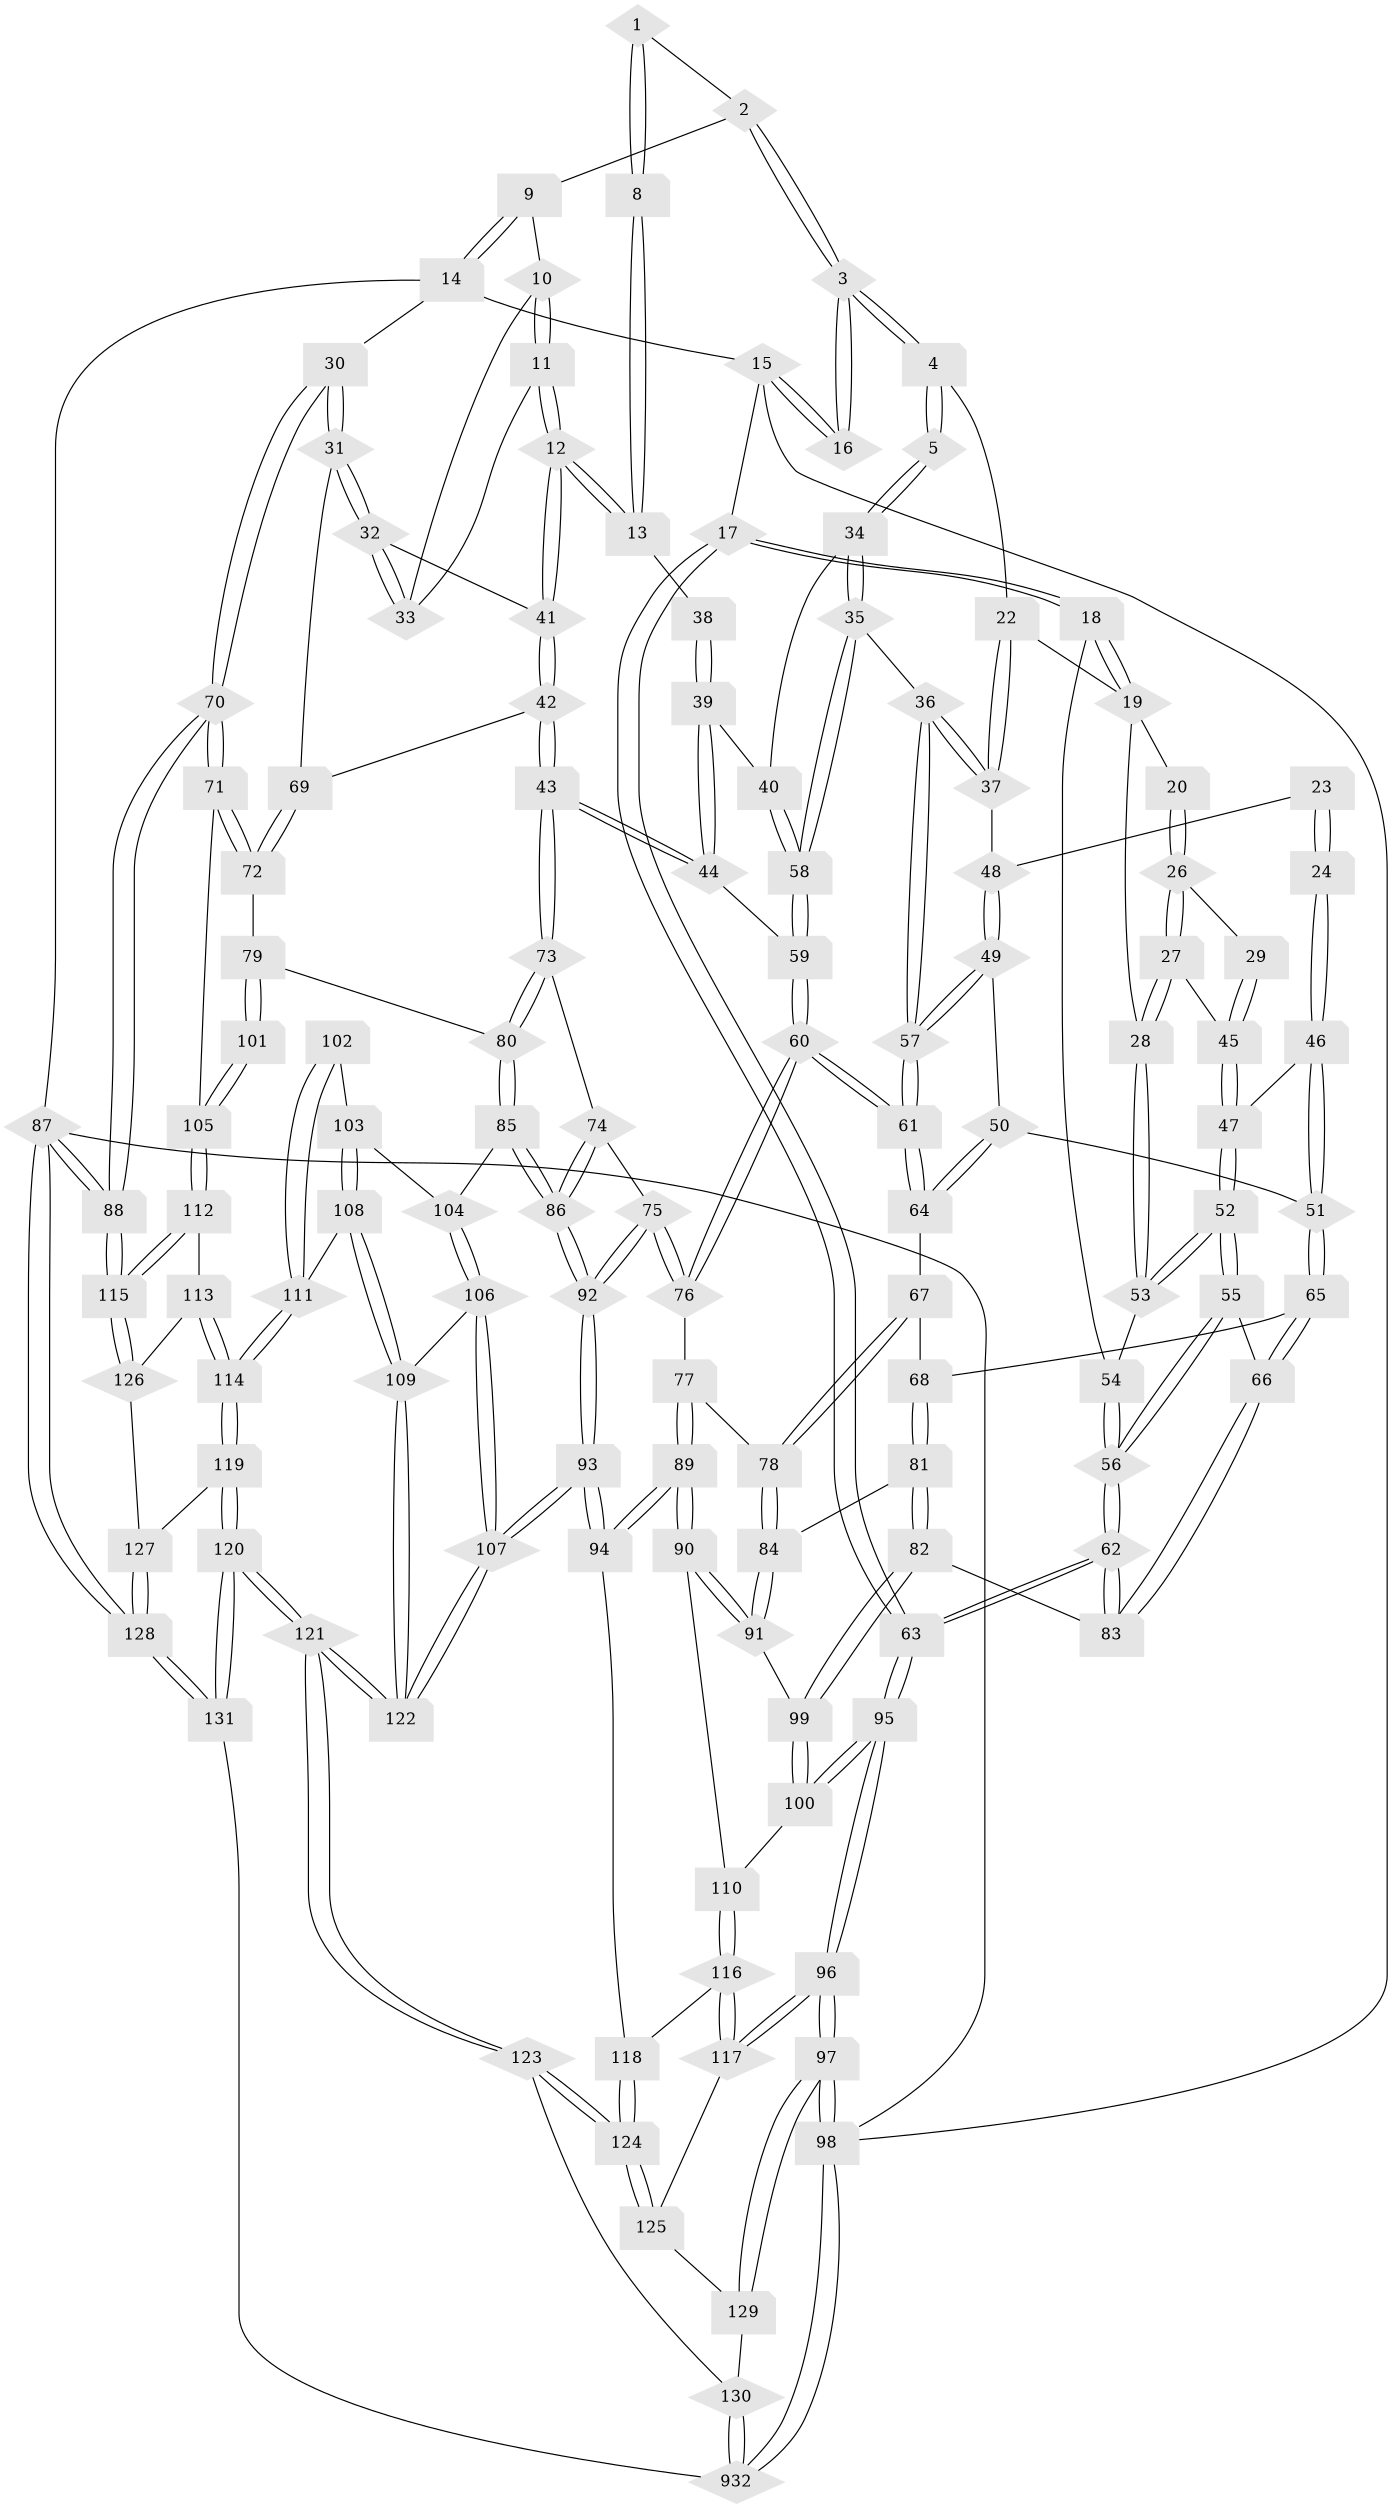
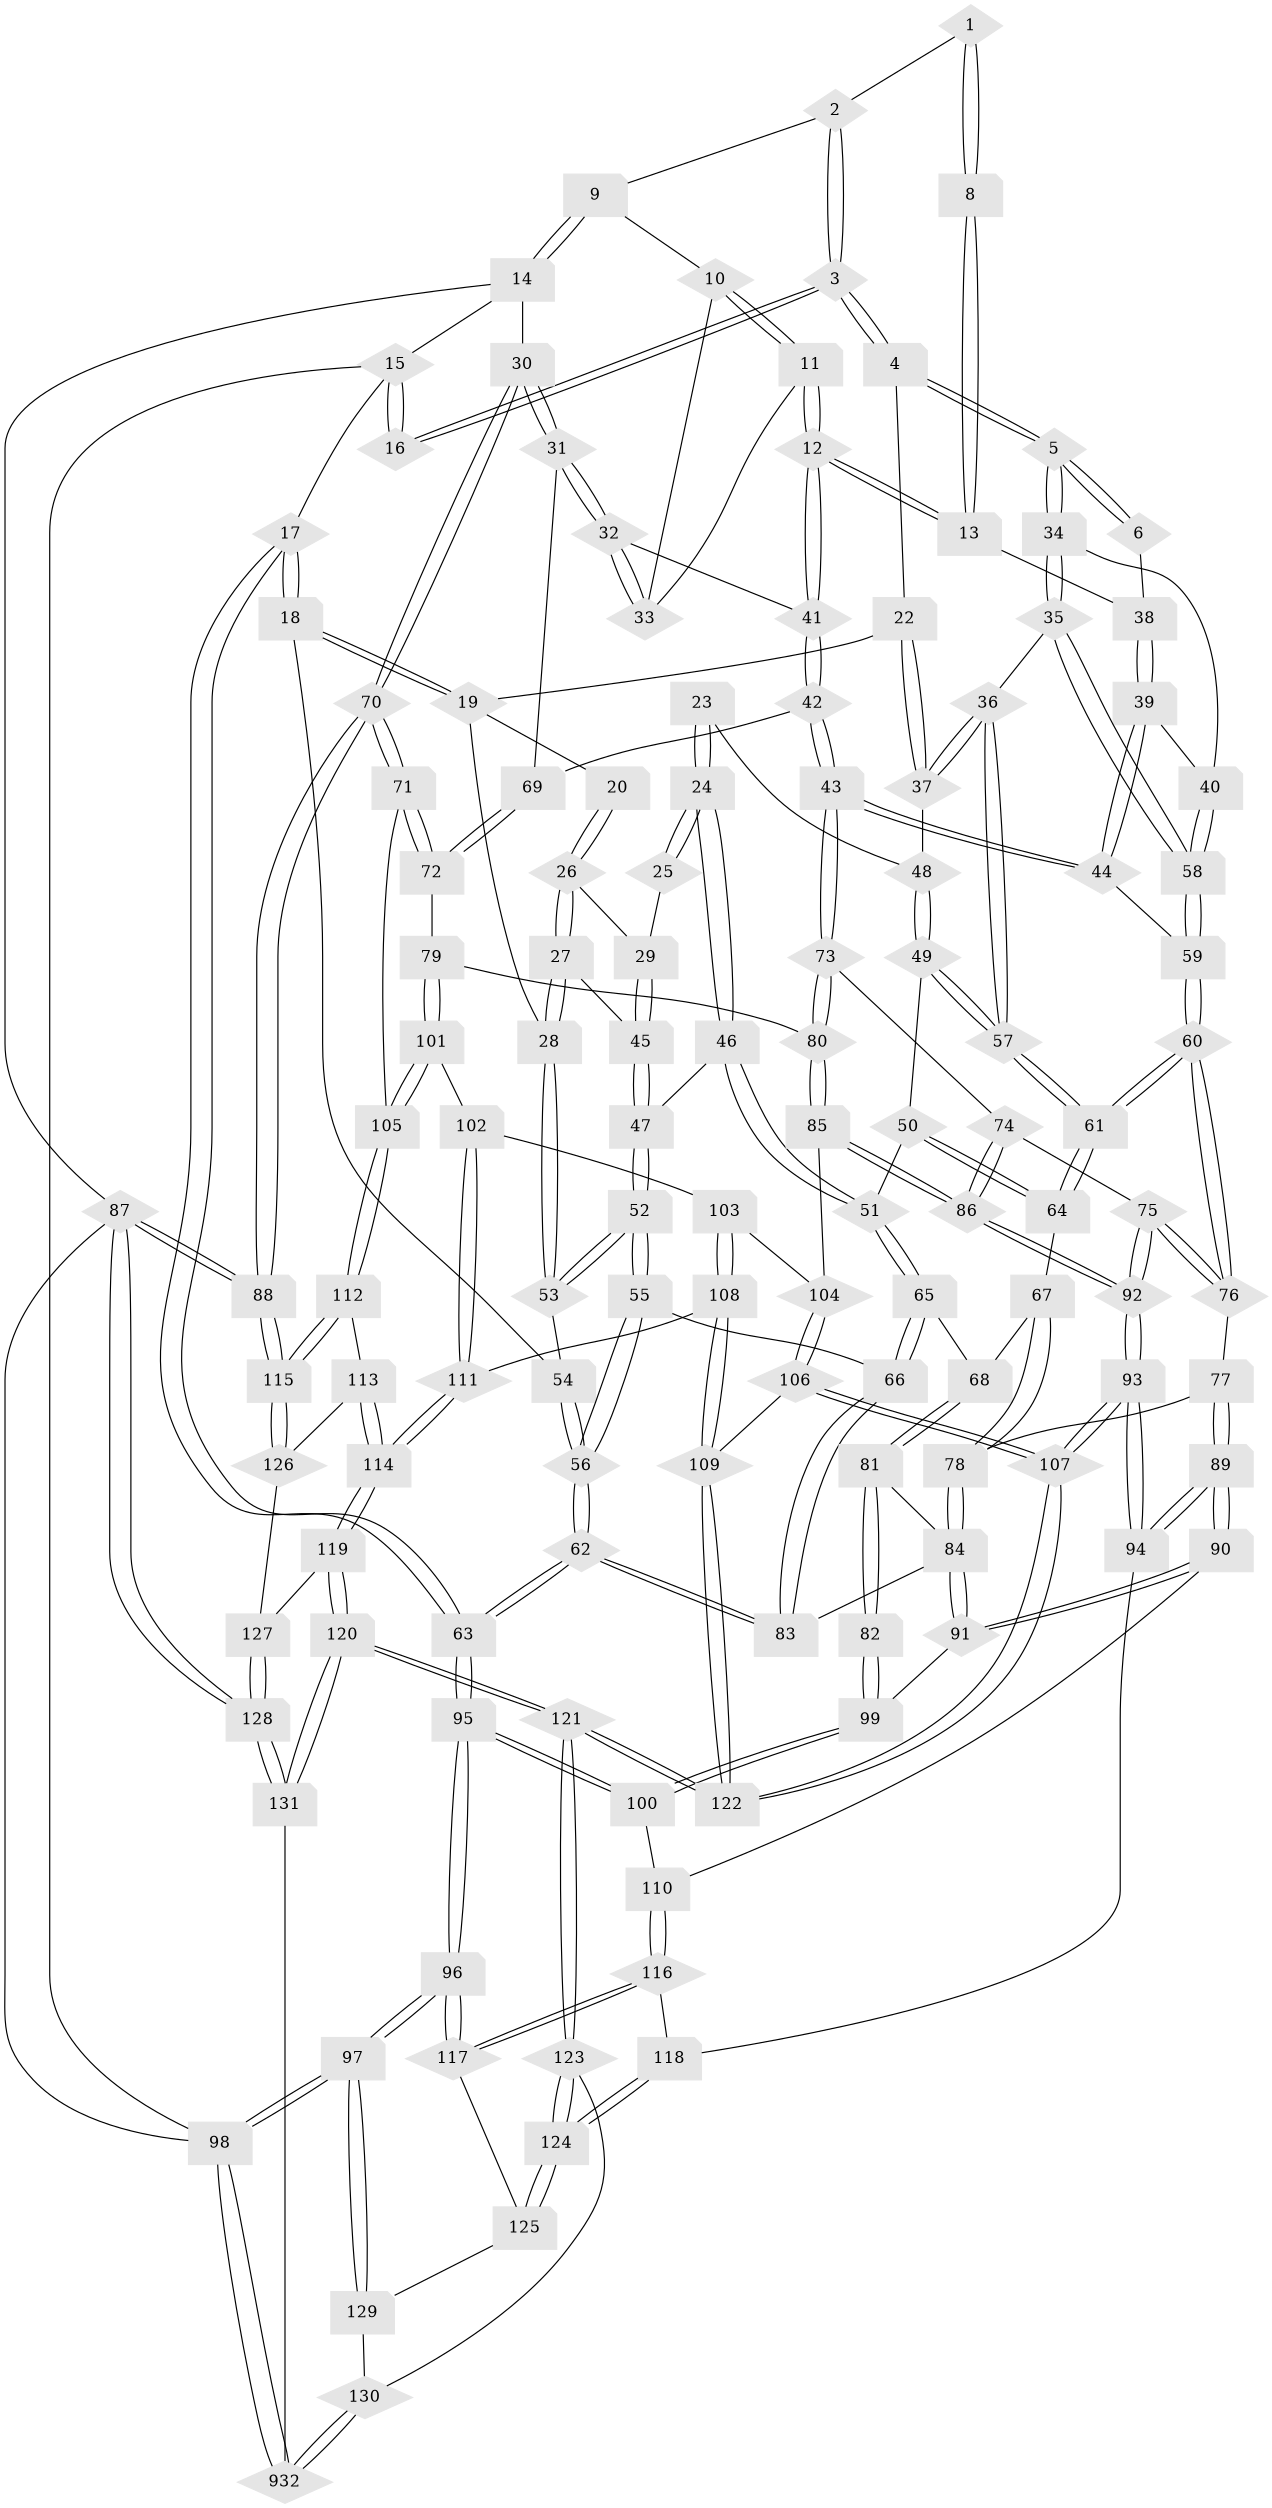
none -> (1139, 534)
none -> (664, 873)
none -> (452, 1085)
(1029, 1598) -> (887, 1585)
